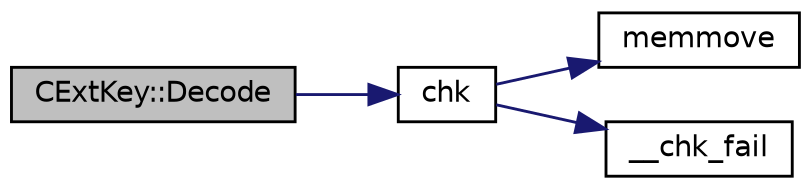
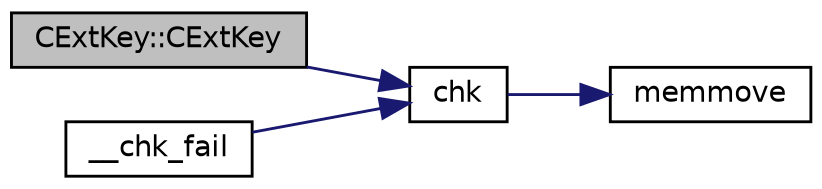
(153, 95) -> (159, 40)
(537, 114) -> (316, 120)
